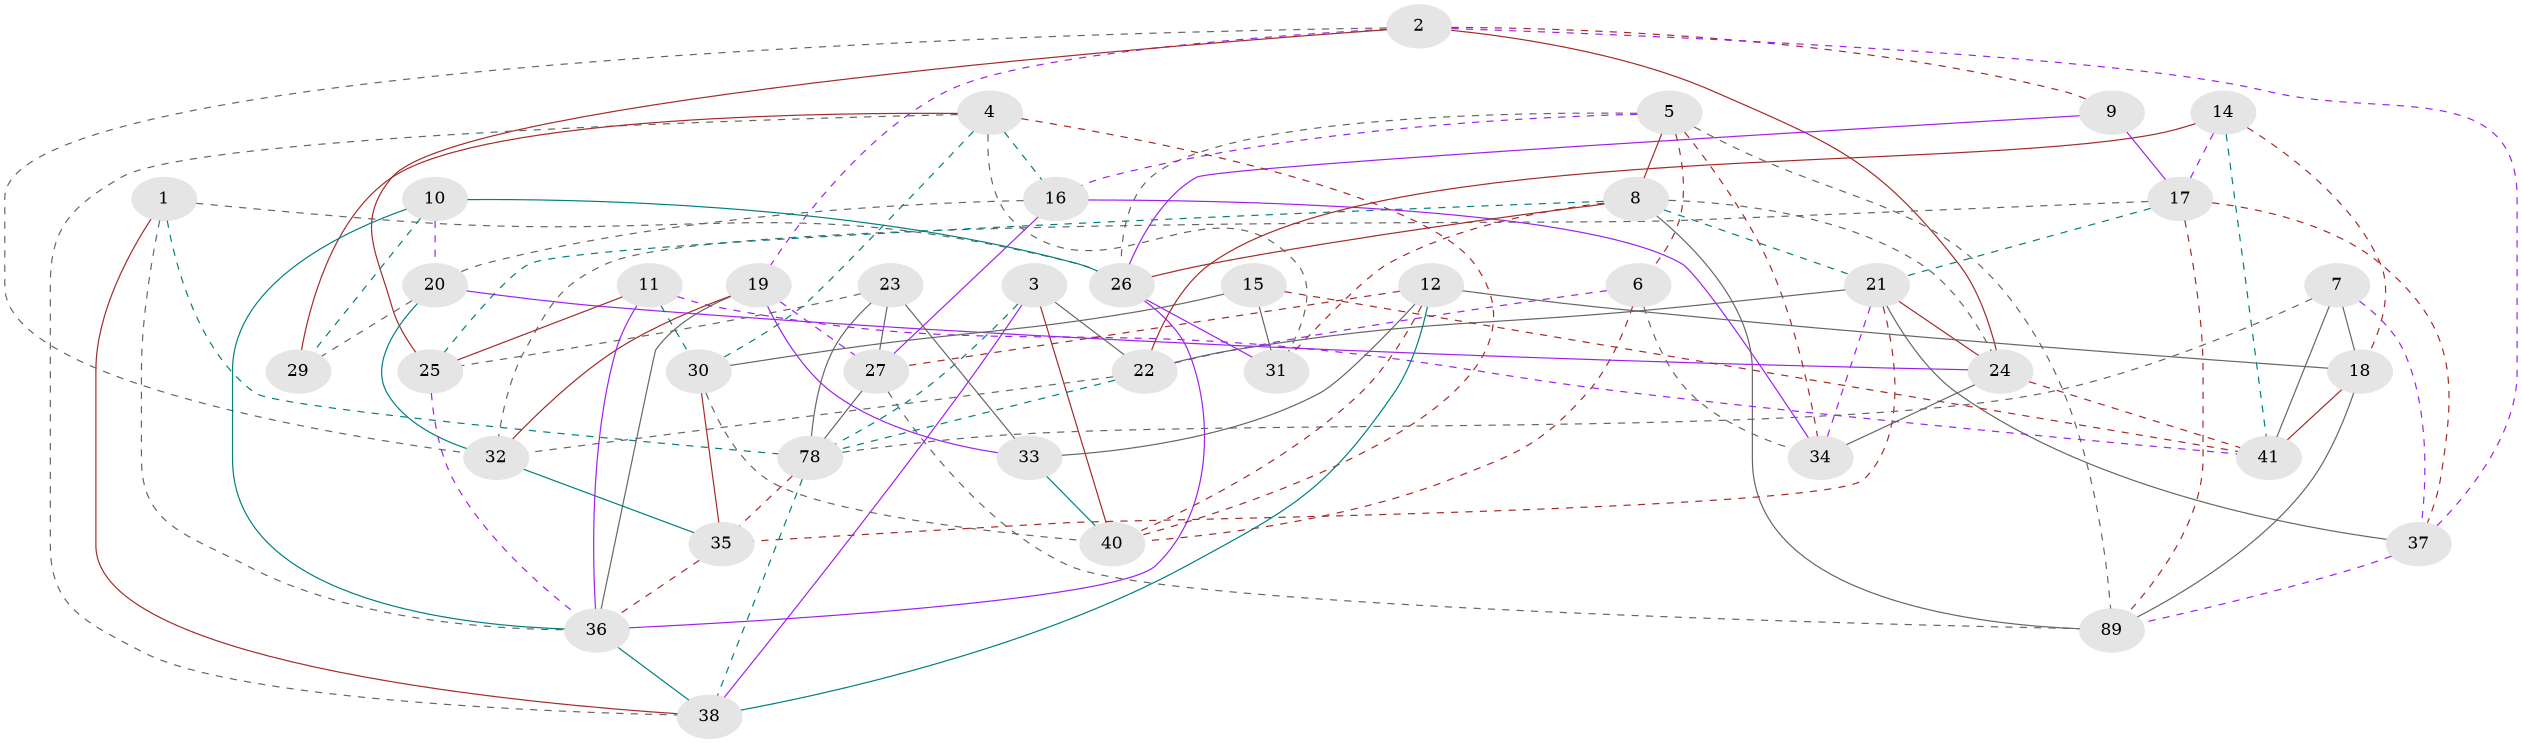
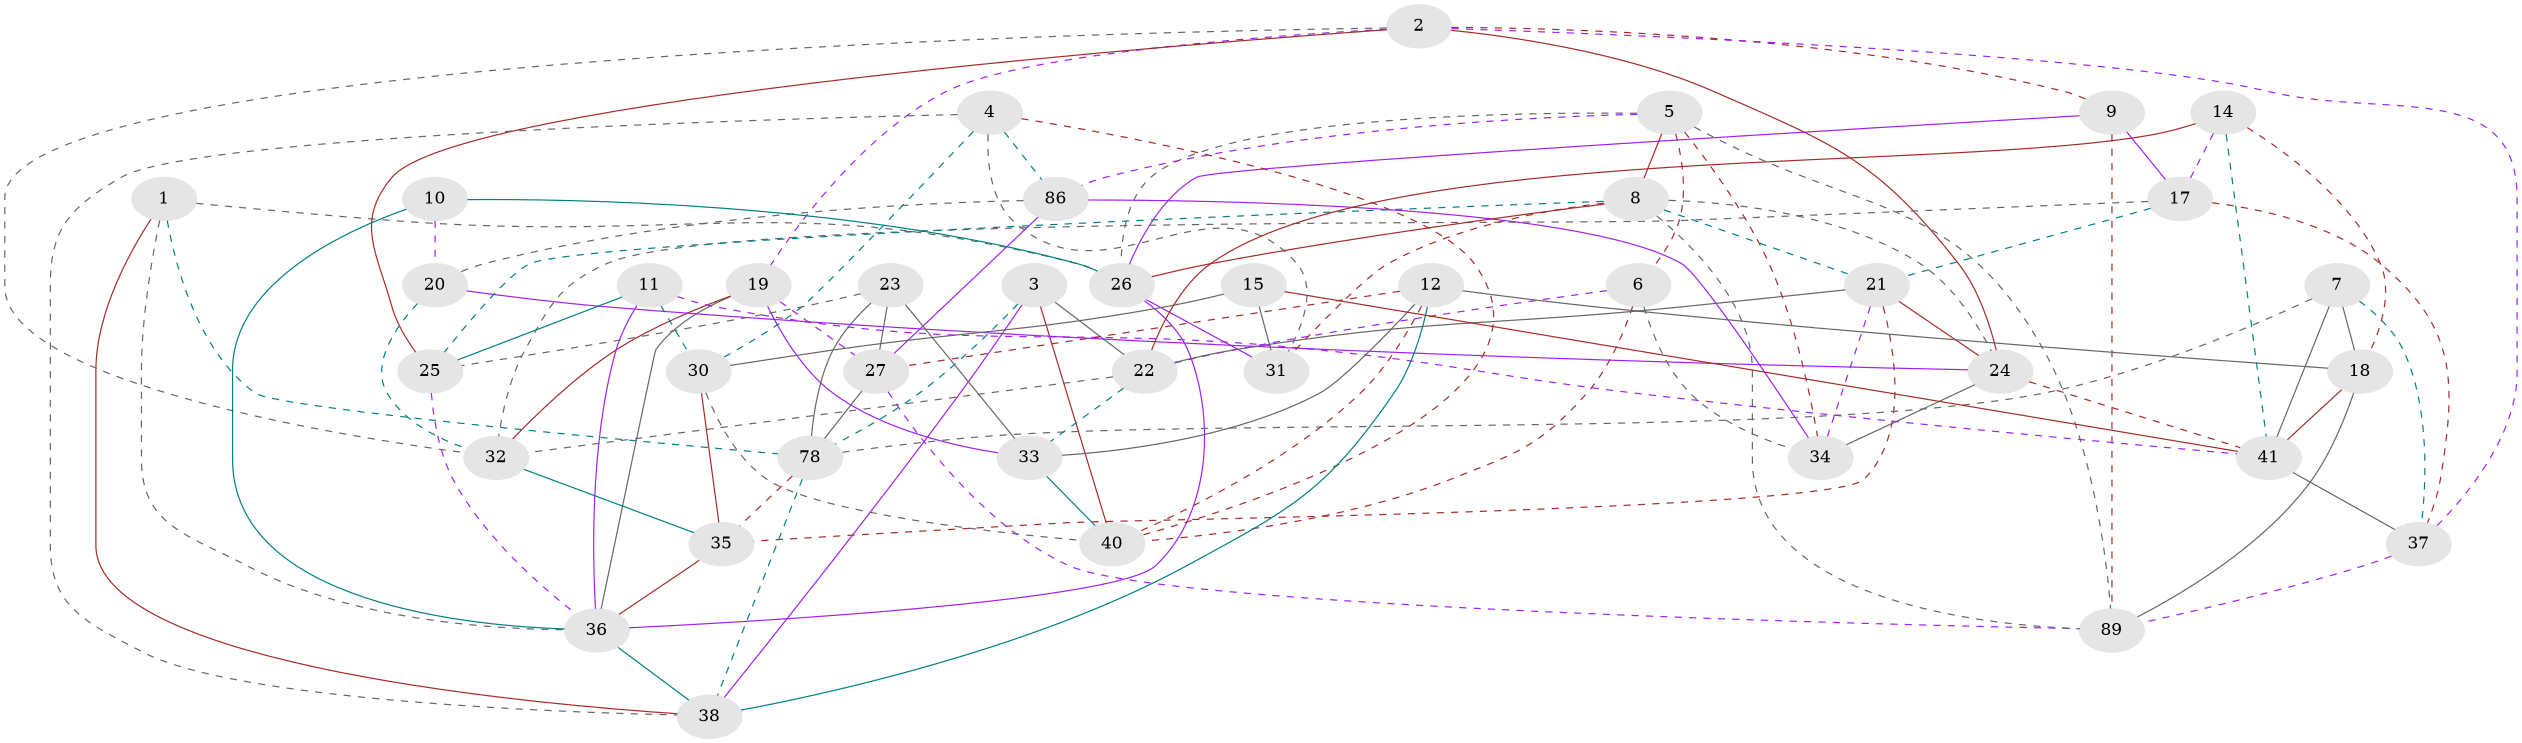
(1056, 199) -> (1056, 199)
(548, 325) -> (548, 325)
(298, 372) -> none
(1785, 376) -> (1785, 376)
(387, 392) -> (387, 392)
(2419, 402) -> (2419, 402)
(978, 415) -> (1087, 415)
(2203, 426) -> (2112, 360)
(2110, 471) -> (2344, 501)
(1771, 519) -> (1771, 519)
(659, 587) -> (659, 587)
(1446, 607) -> (1446, 607)
